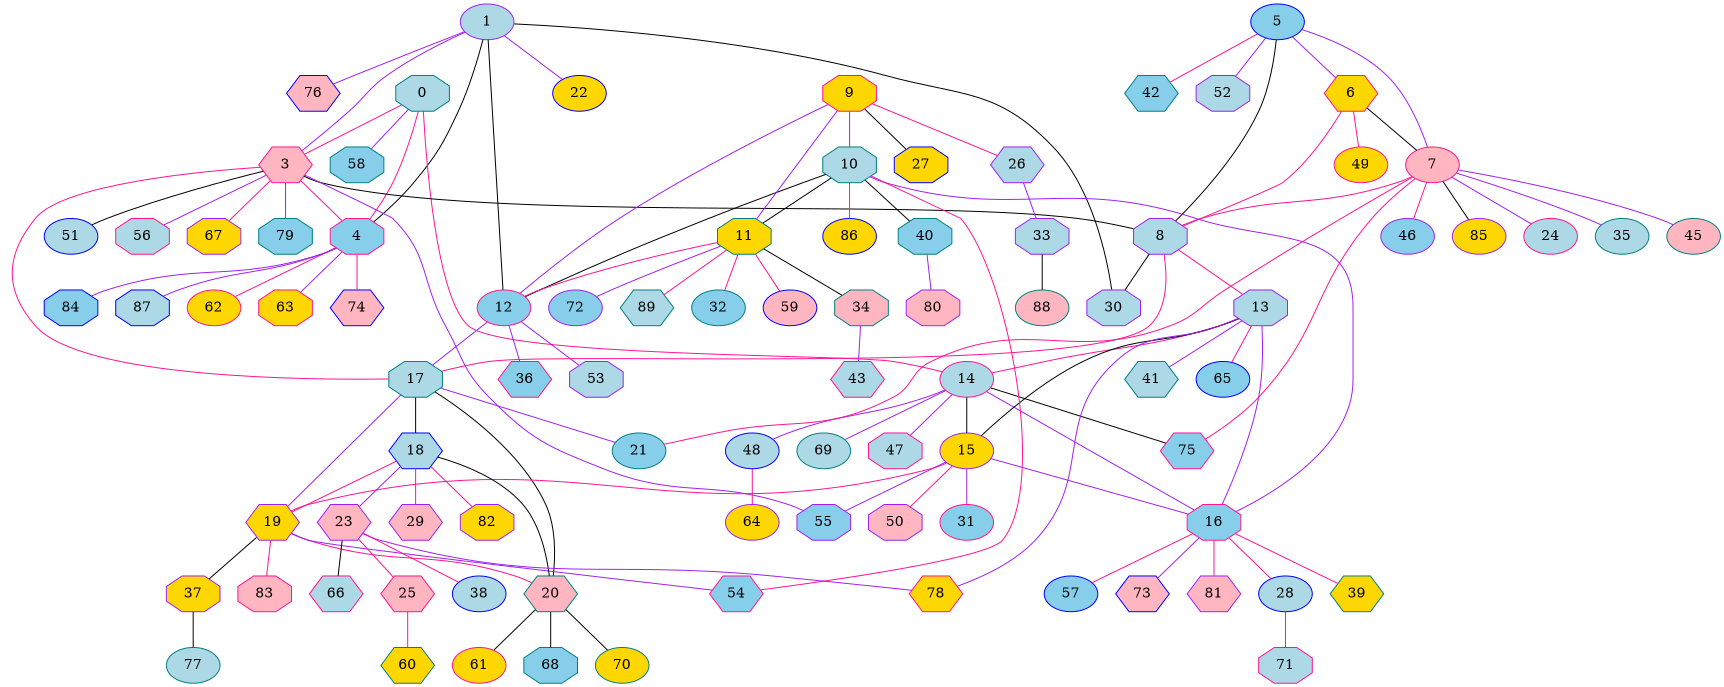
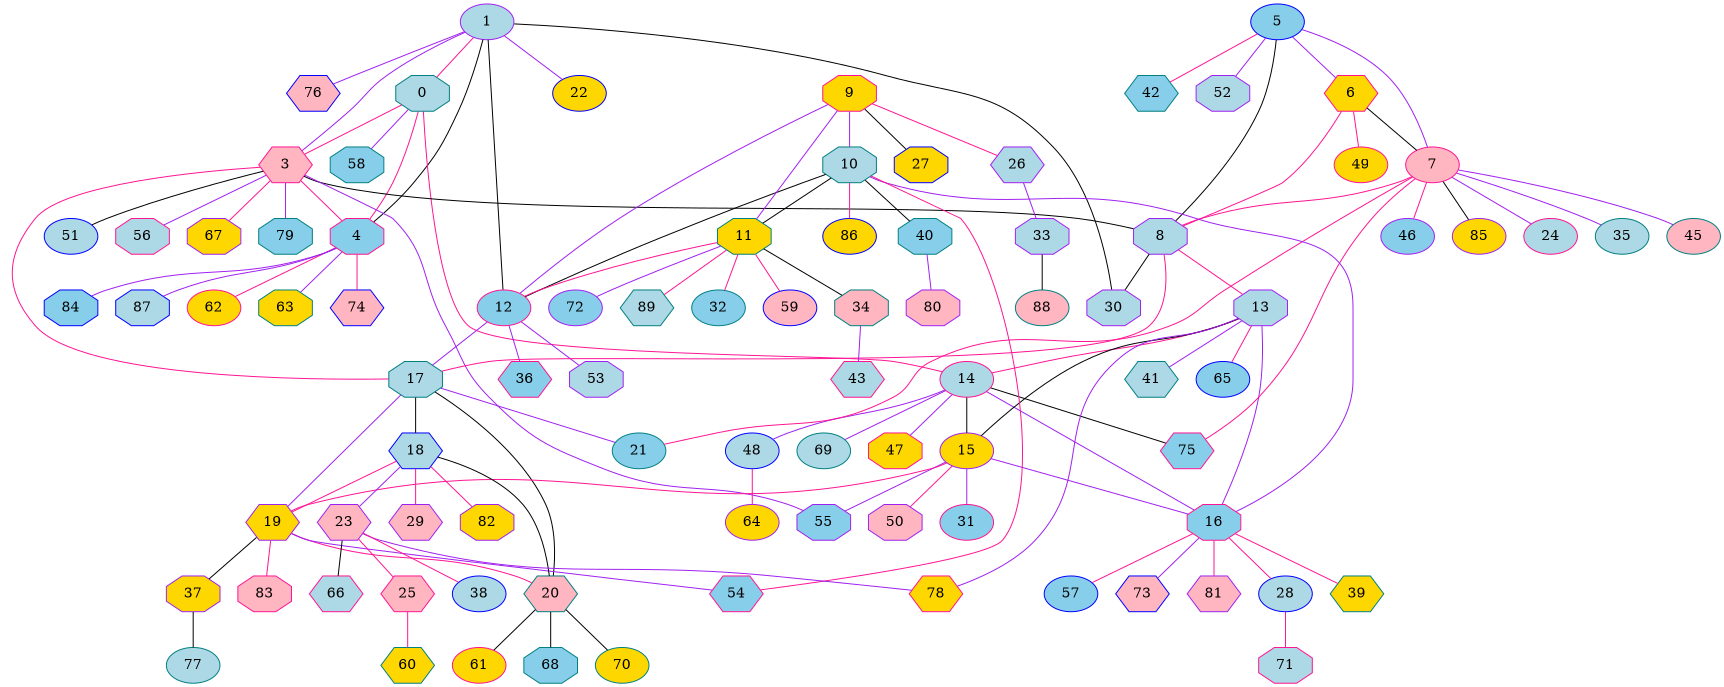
none -> (455, 57)
(286, 308) -> (286, 308)
(895, 451) -> (895, 451)
